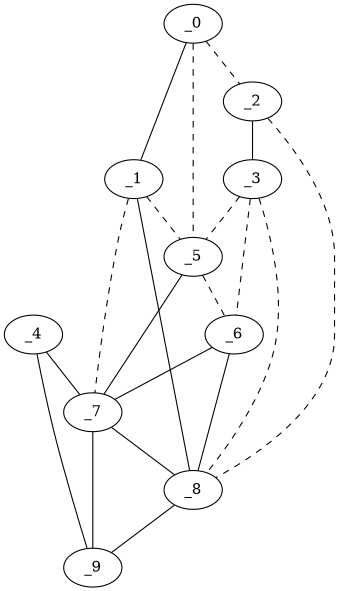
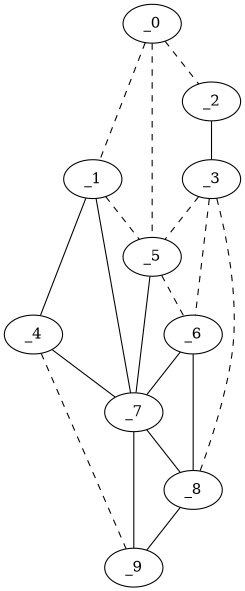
(164, 101) -> (123, 101)
(108, 295) -> (113, 296)
(335, 315) -> none
(164, 335) -> (63, 257)
(59, 452) -> (84, 451)
